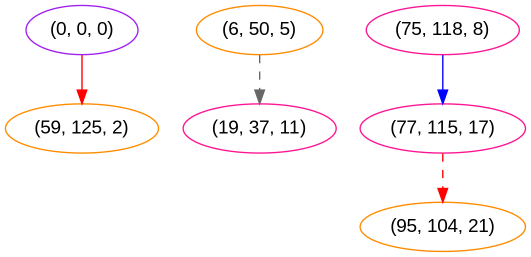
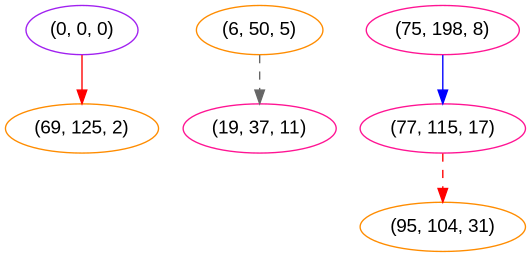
(443, 30) -> (443, 30)
(82, 128) -> (82, 128)
(443, 227) -> (443, 227)
